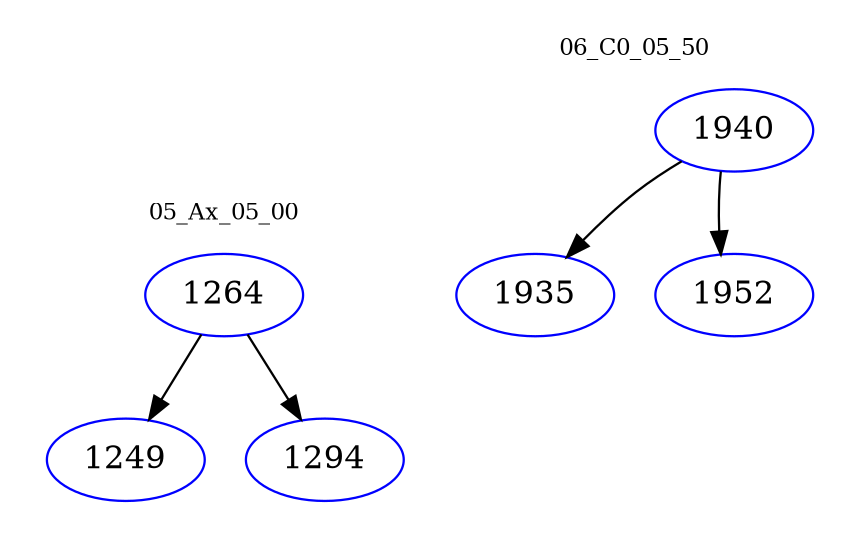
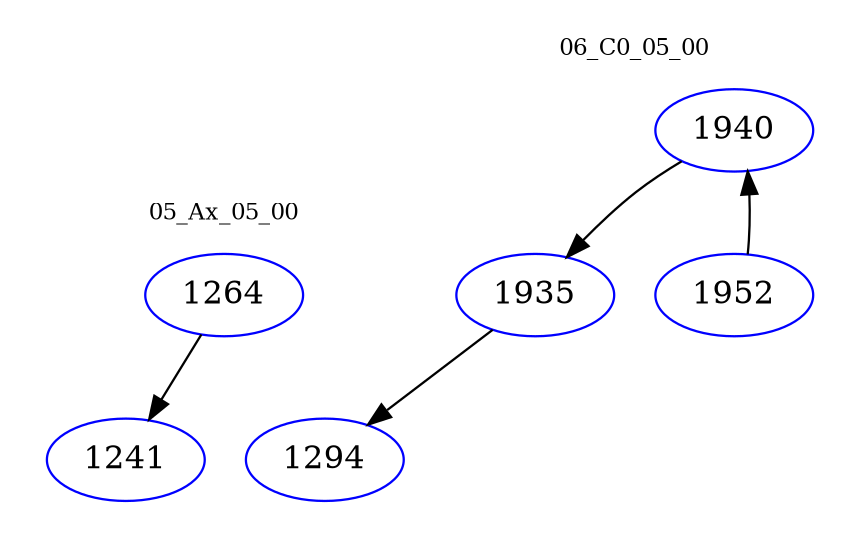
(635, 49) -> (635, 49)
(719, 201) -> (750, 225)
(268, 367) -> (440, 370)
(126, 460) -> (126, 460)
